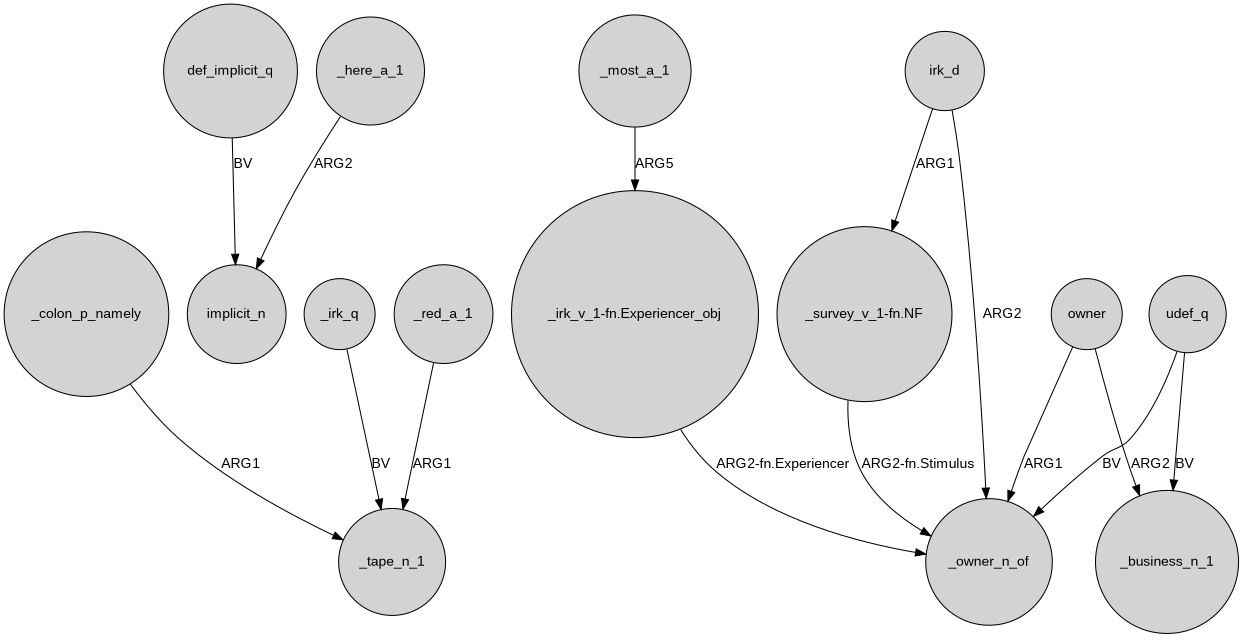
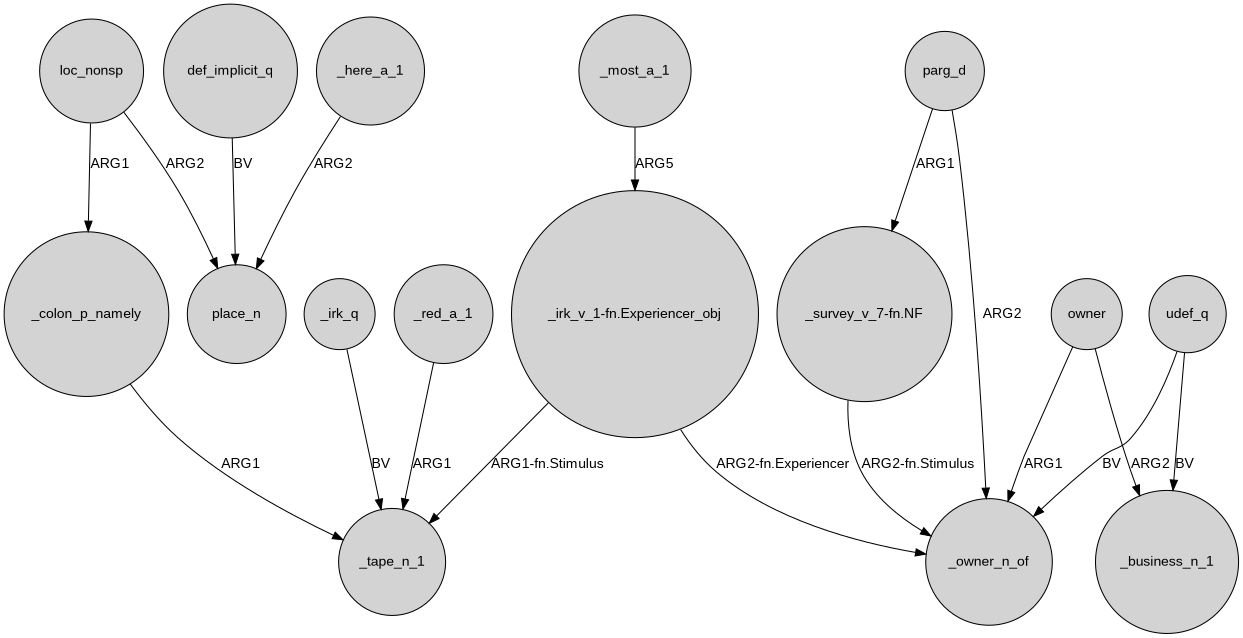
none -> (92, 71)
(945, 71) -> (945, 71)
(237, 314) -> (237, 314)
(864, 314) -> (864, 314)
none -> (492, 459)
